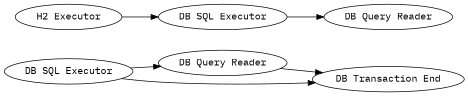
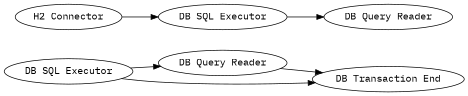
(69, 17) -> (69, 17)
